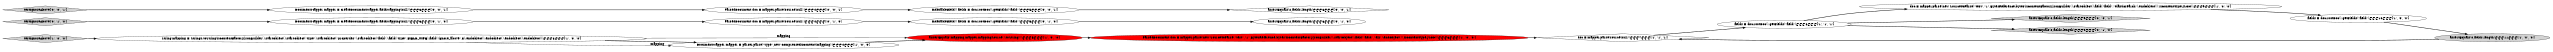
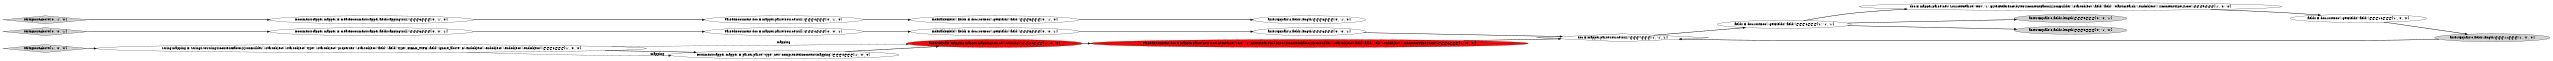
(1309, 10) -> (1309, 32)
(2071, 18) -> (2071, 18)
(2071, 30) -> (2071, 30)
none -> (1462, 35)
